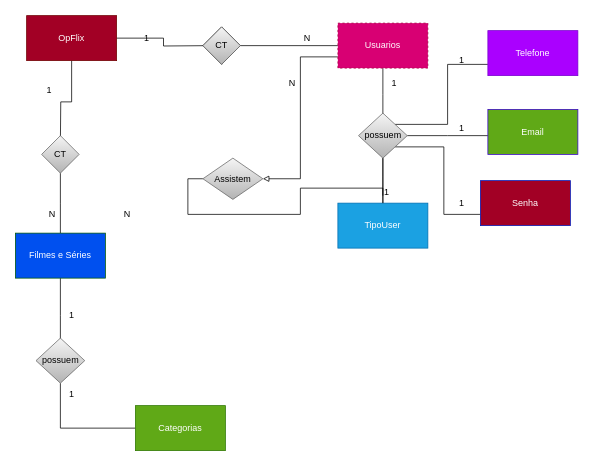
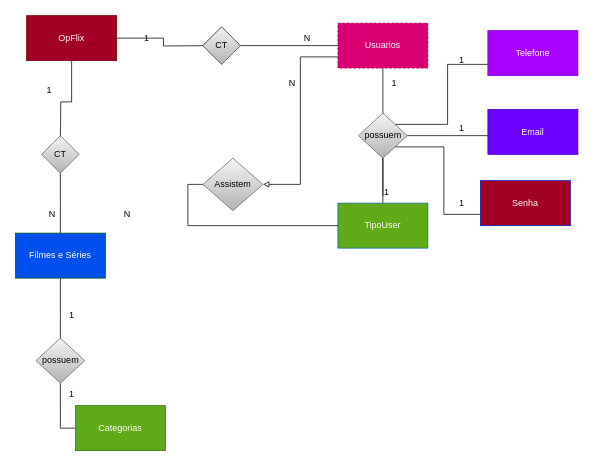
(533, 132) -> (533, 132)
(233, 179) -> (233, 184)
(383, 225) -> (383, 225)
(180, 428) -> (120, 428)
